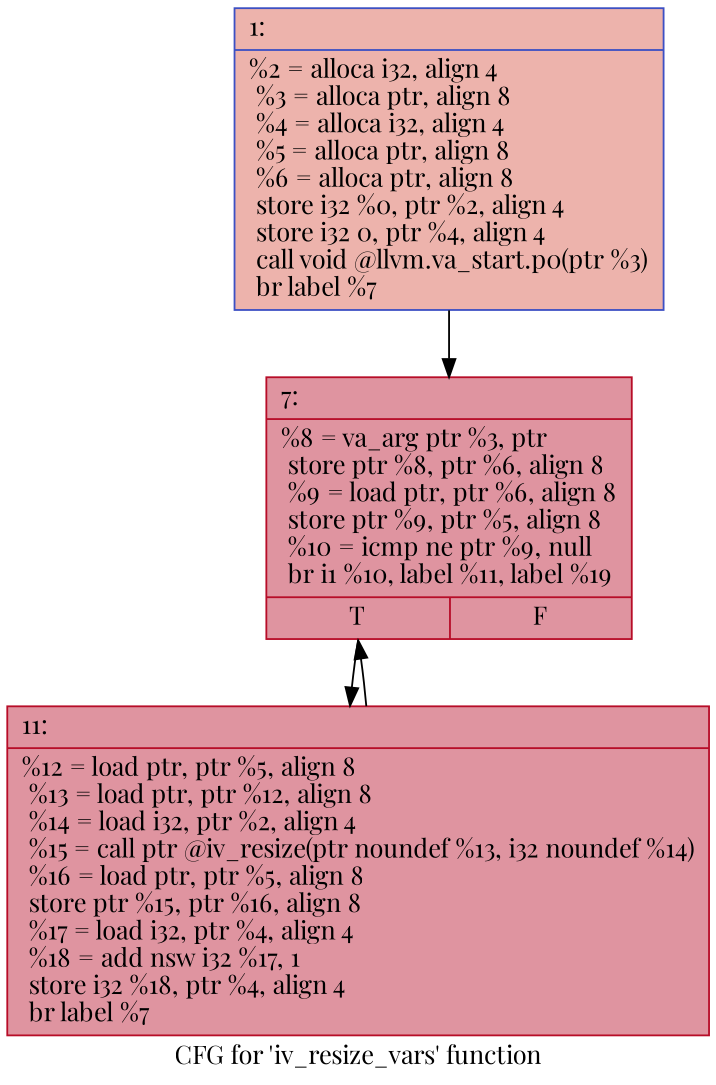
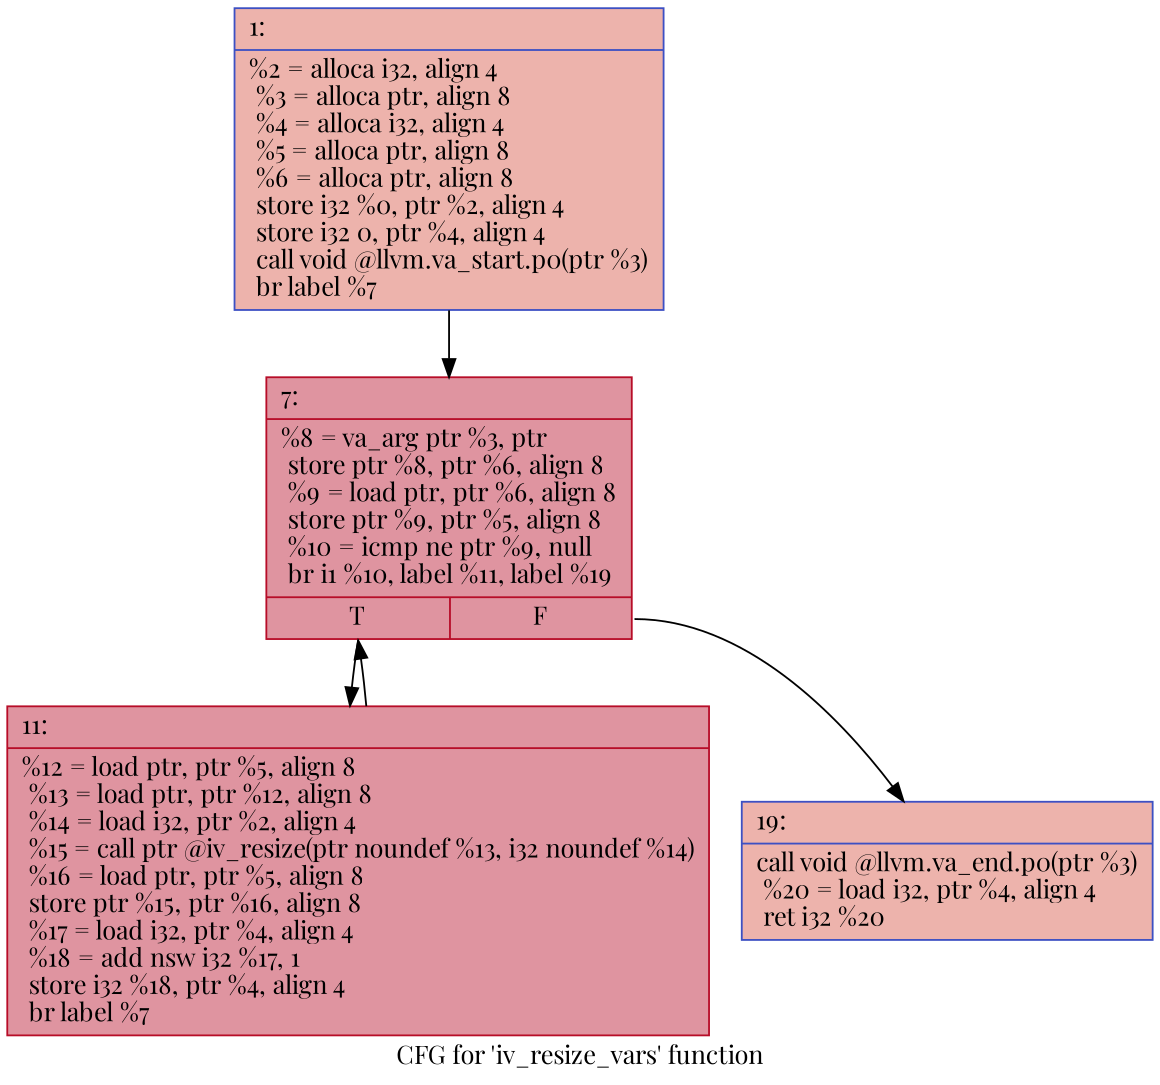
none -> (947, 871)
